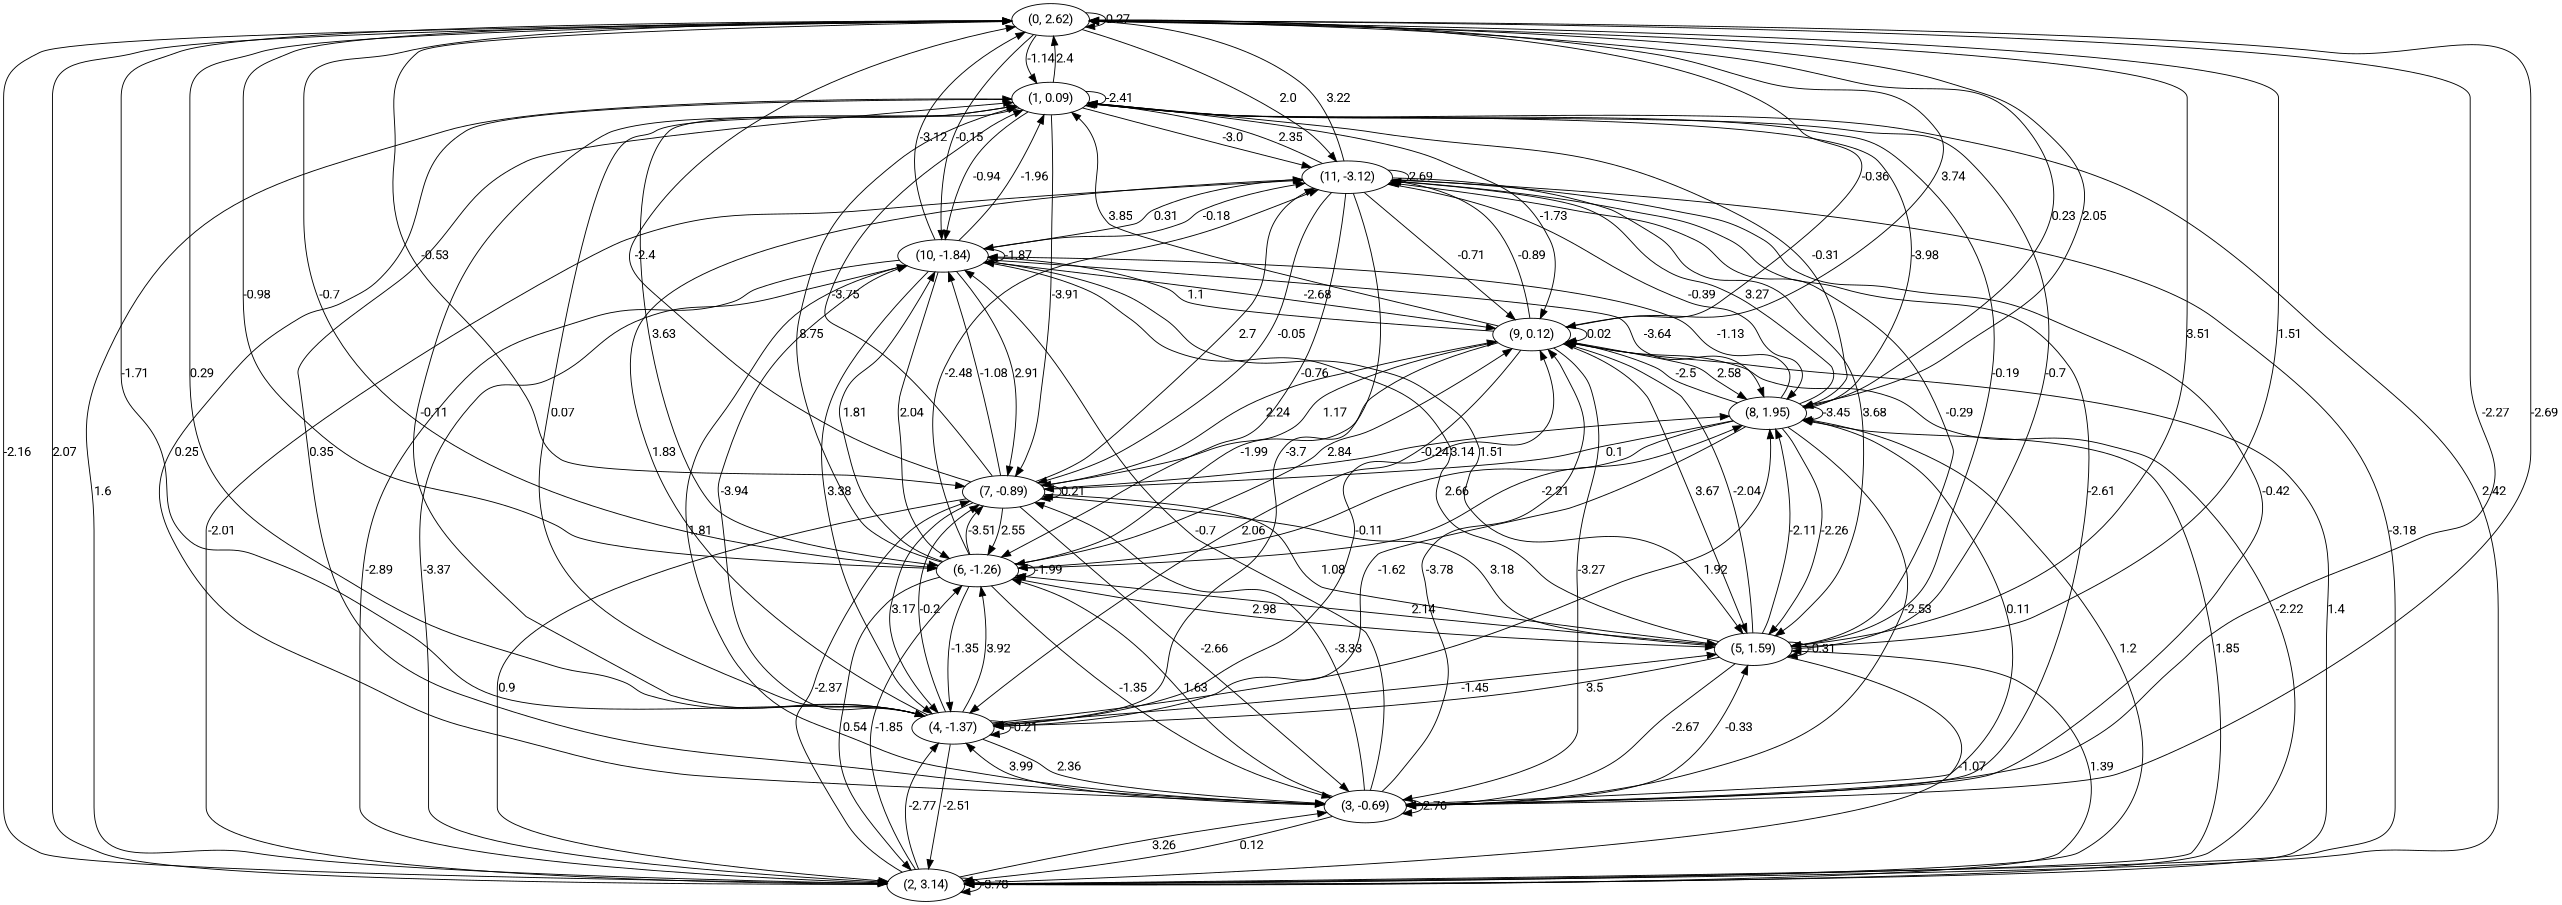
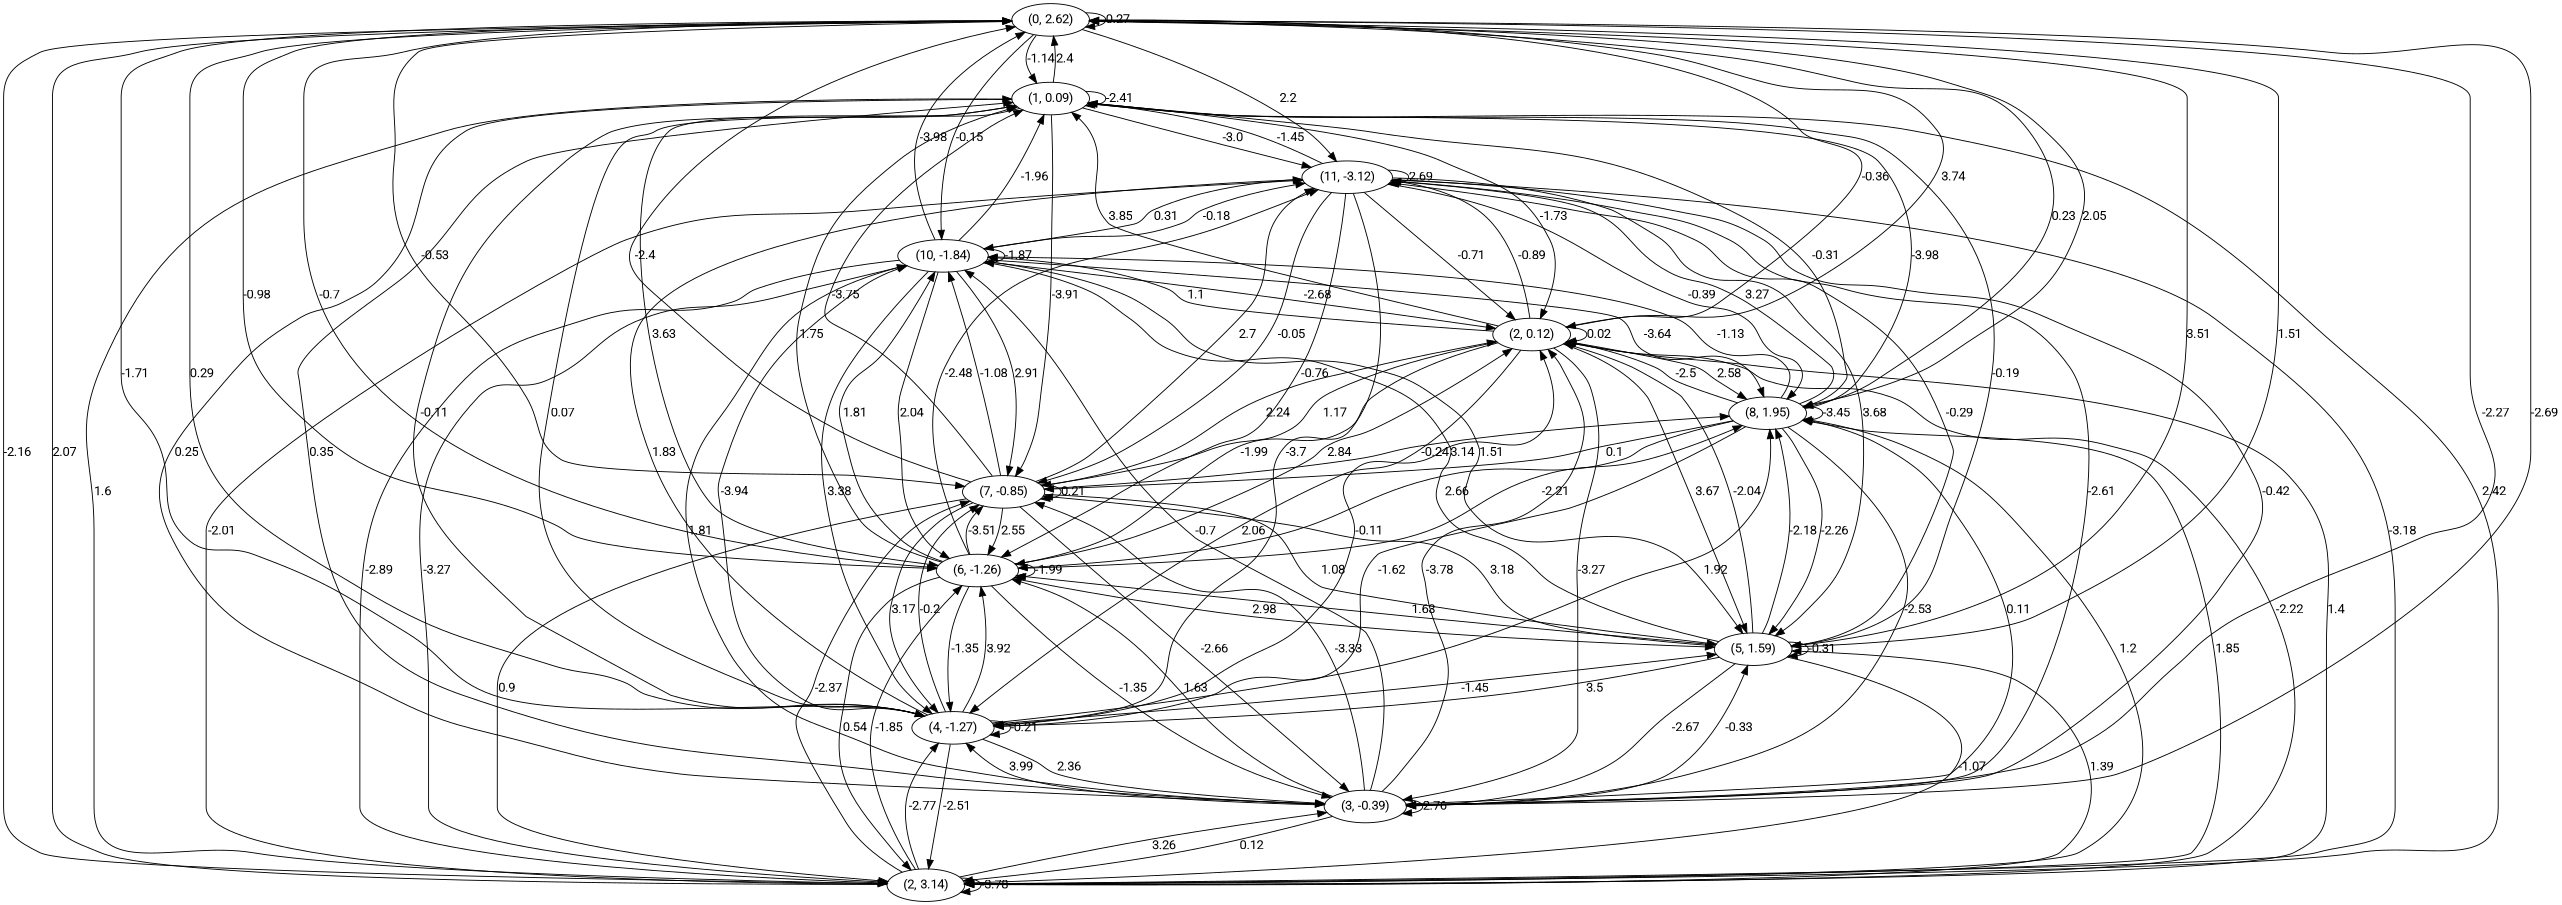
(1247, 52) -> none
(1288, 99) -> (1288, 99)
(1858, 131) -> none
(934, 138) -> (934, 138)
(1291, 138) -> (1291, 138)
(973, 161) -> none
(811, 335) -> (811, 335)
(1532, 335) -> (1532, 335)
(1004, 492) -> (1004, 492)
(1803, 531) -> (1803, 531)
(437, 571) -> (437, 571)
(1424, 610) -> (1424, 610)
(953, 728) -> (953, 728)
(1365, 807) -> (1365, 807)
